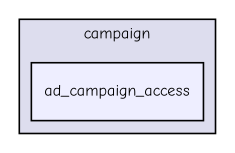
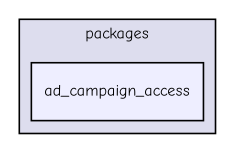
(117, 35) -> (117, 35)
